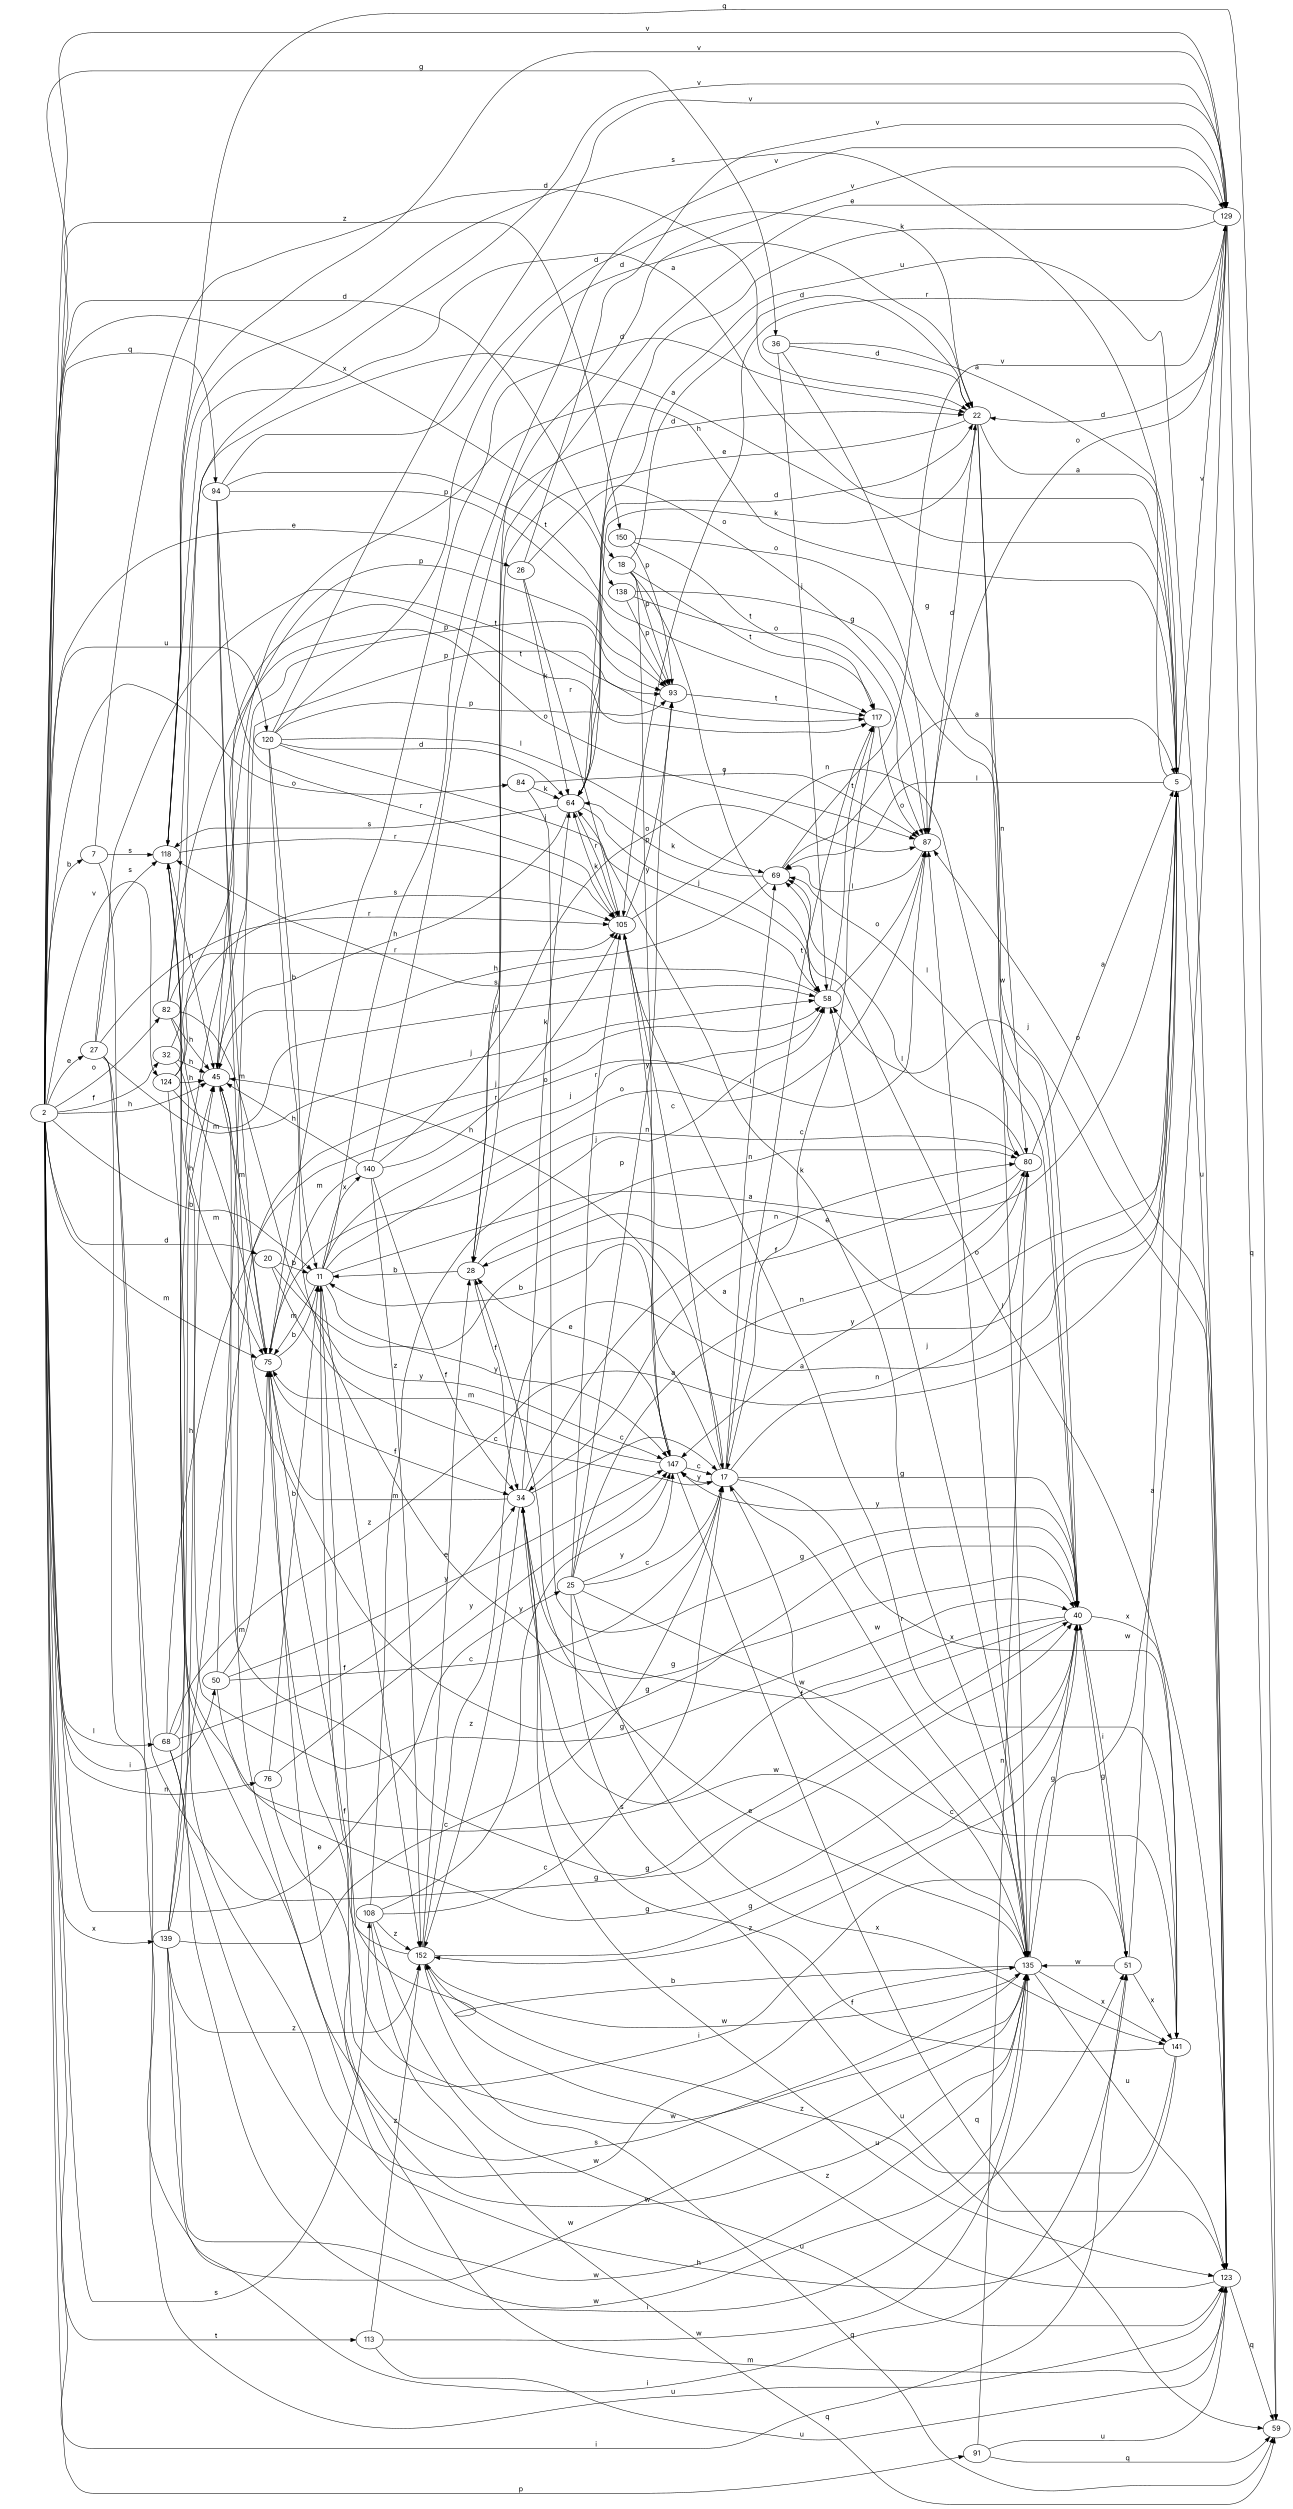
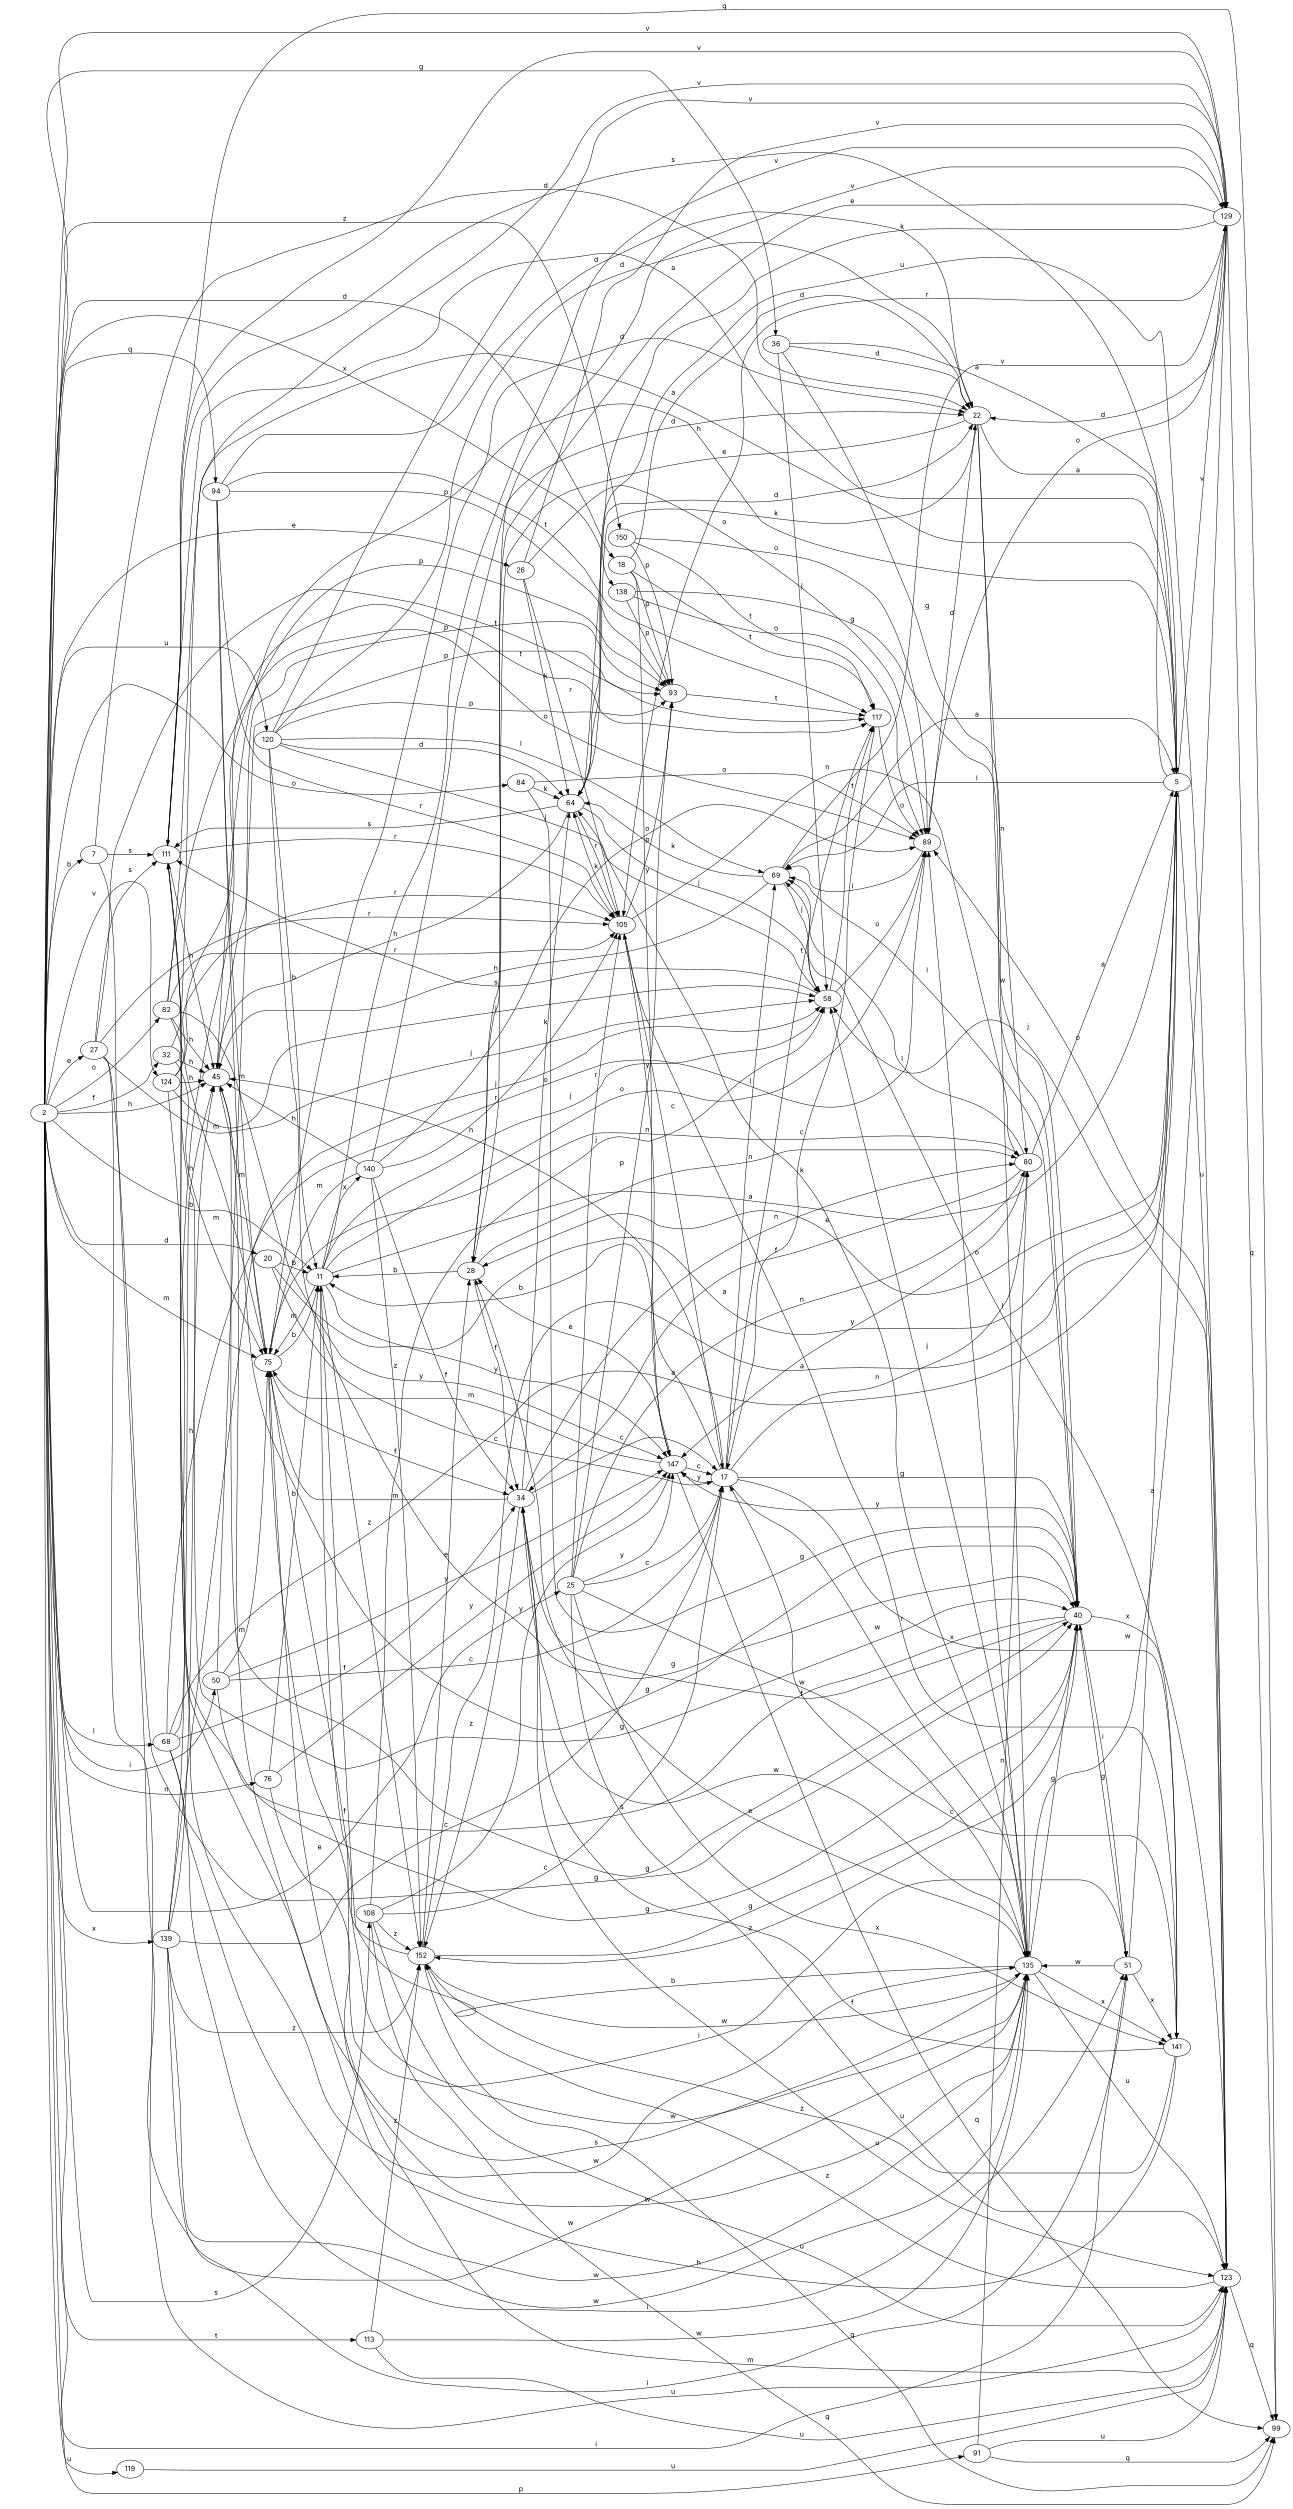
(718, 797) -> (806, 928)
(927, 843) -> (927, 843)
(166, 855) -> (166, 855)
(395, 893) -> (395, 893)
(1277, 2429) -> (1277, 2429)
none -> (130, 2469)
